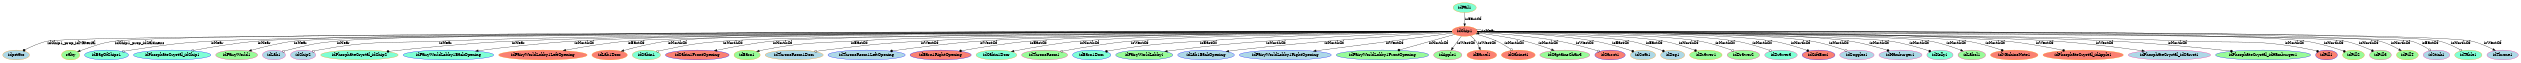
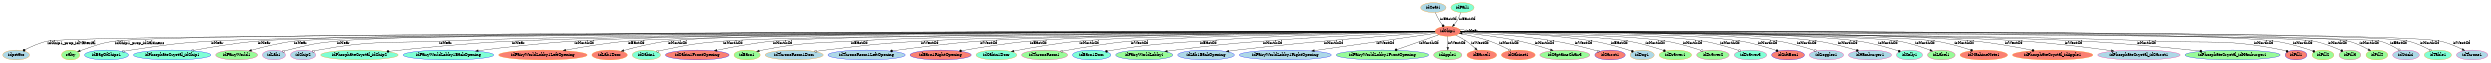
(1567, 37) -> (1438, 19)
